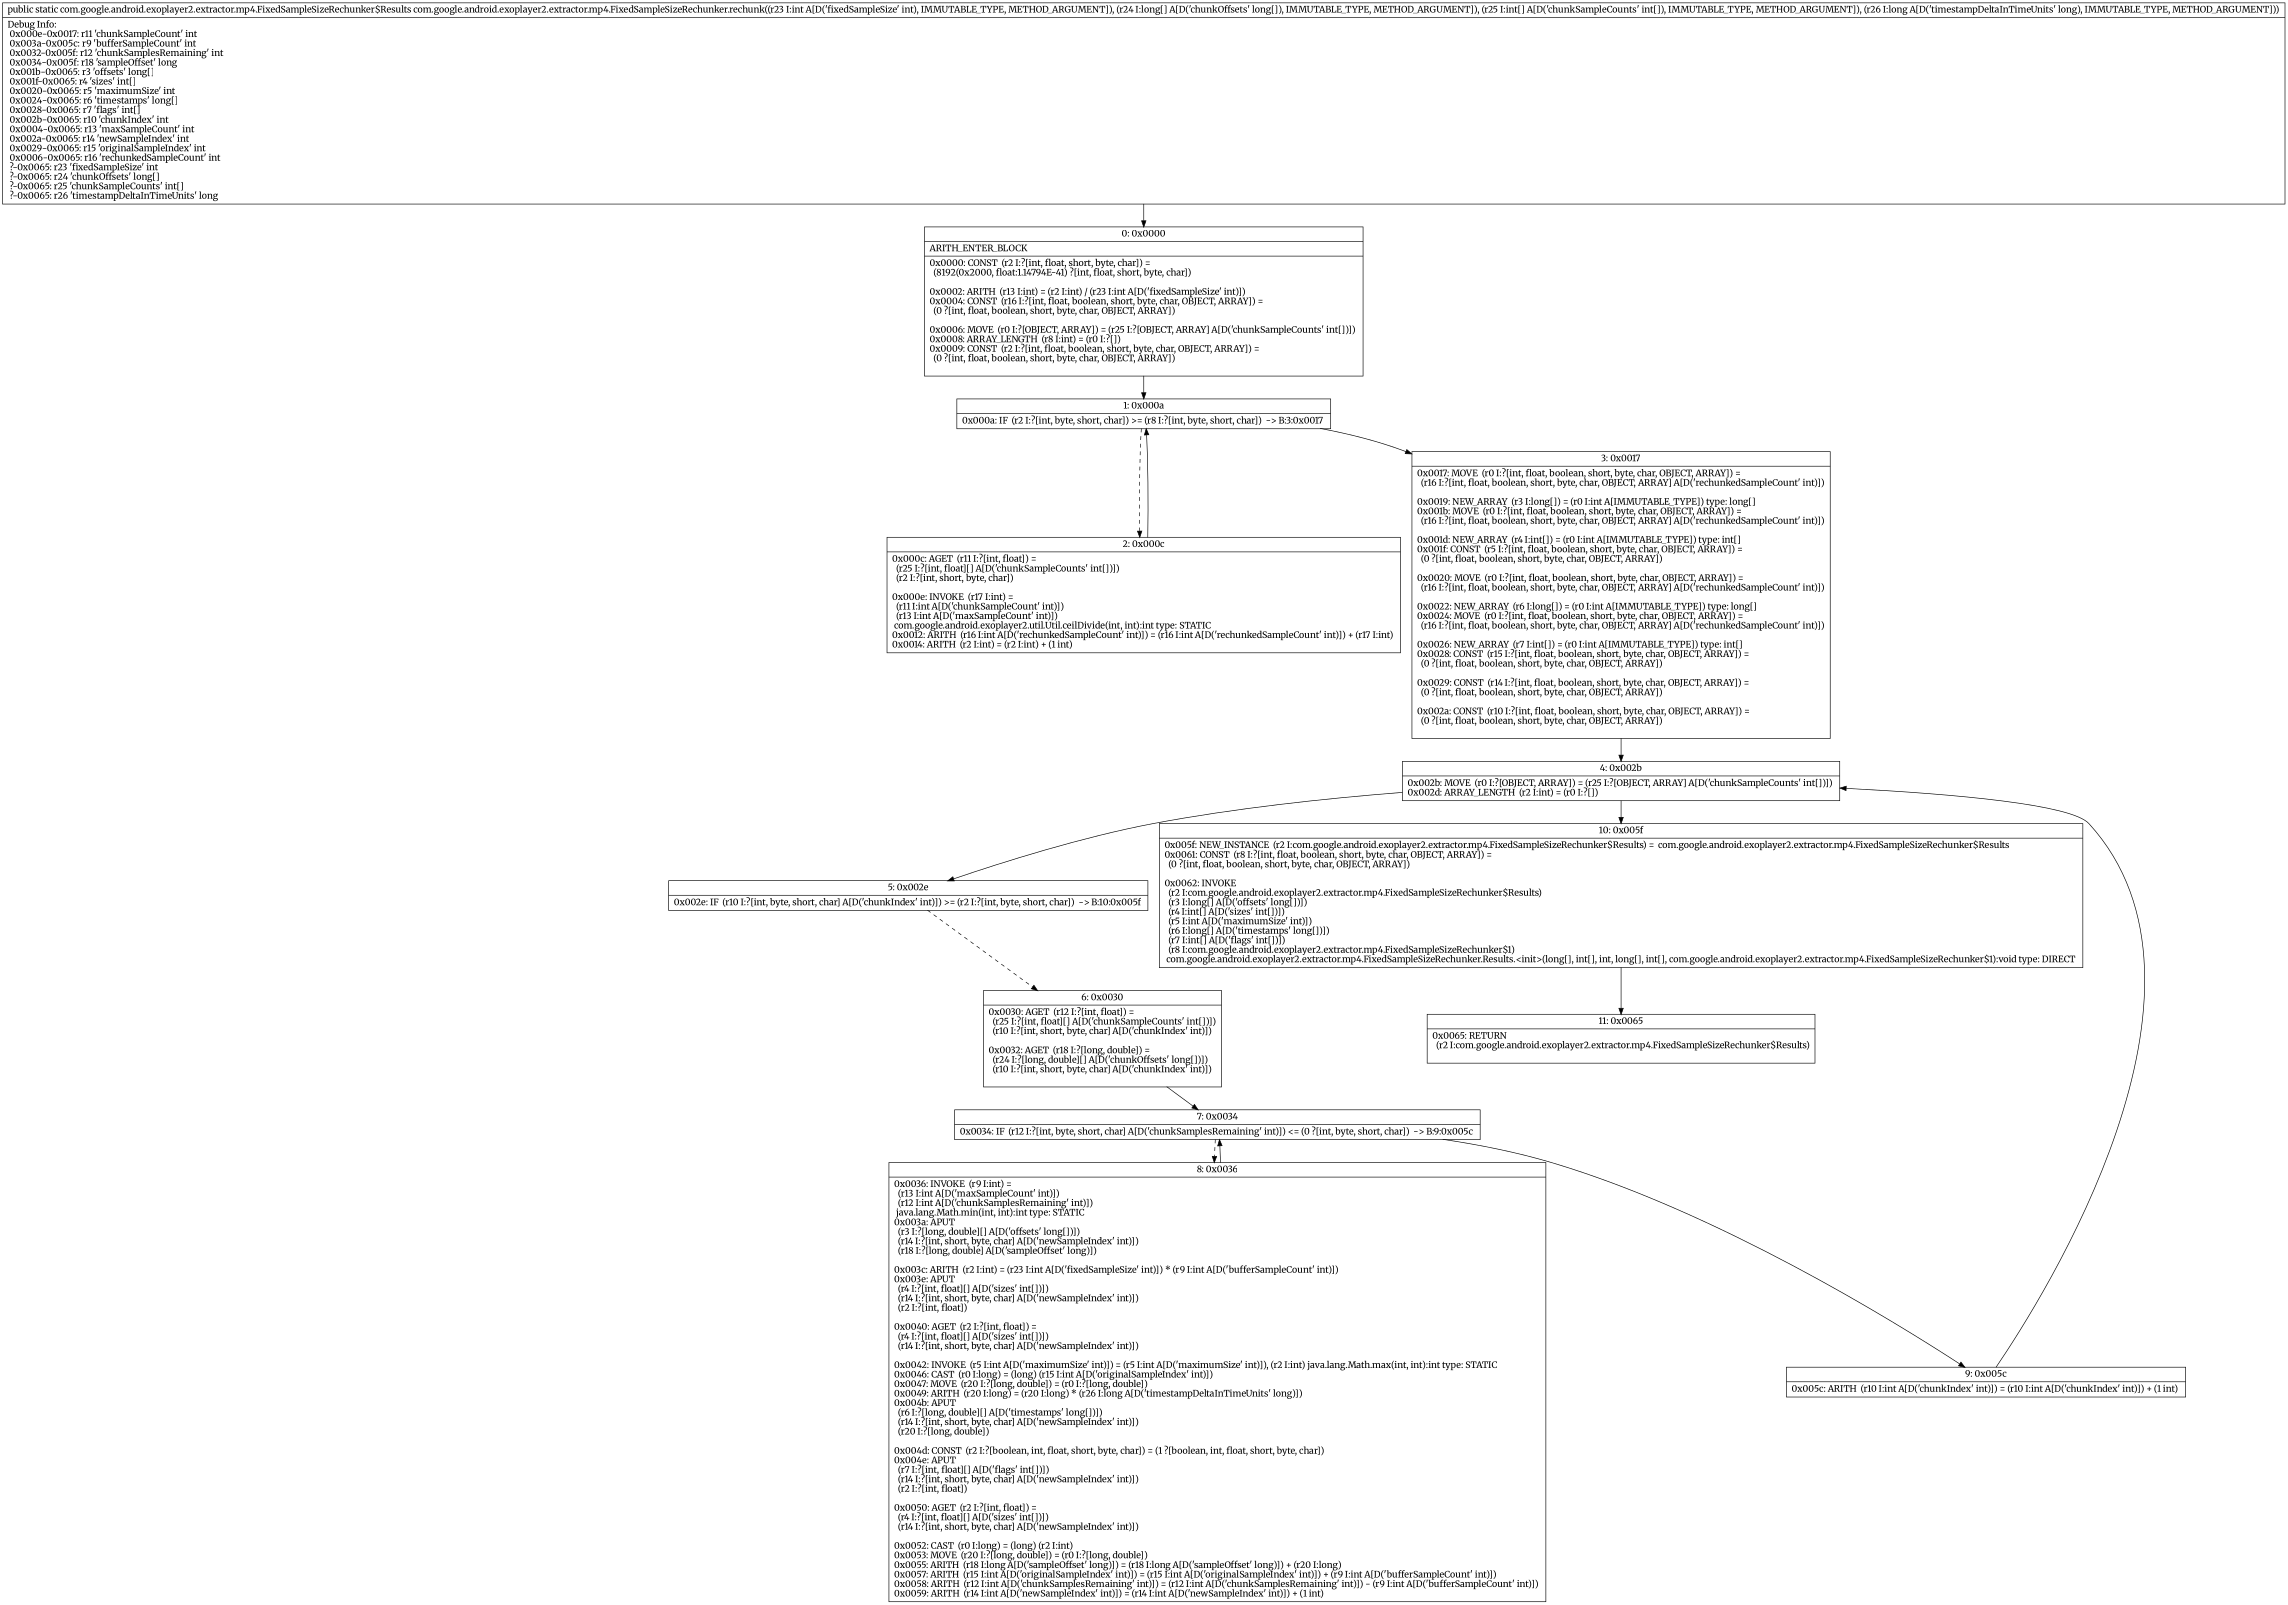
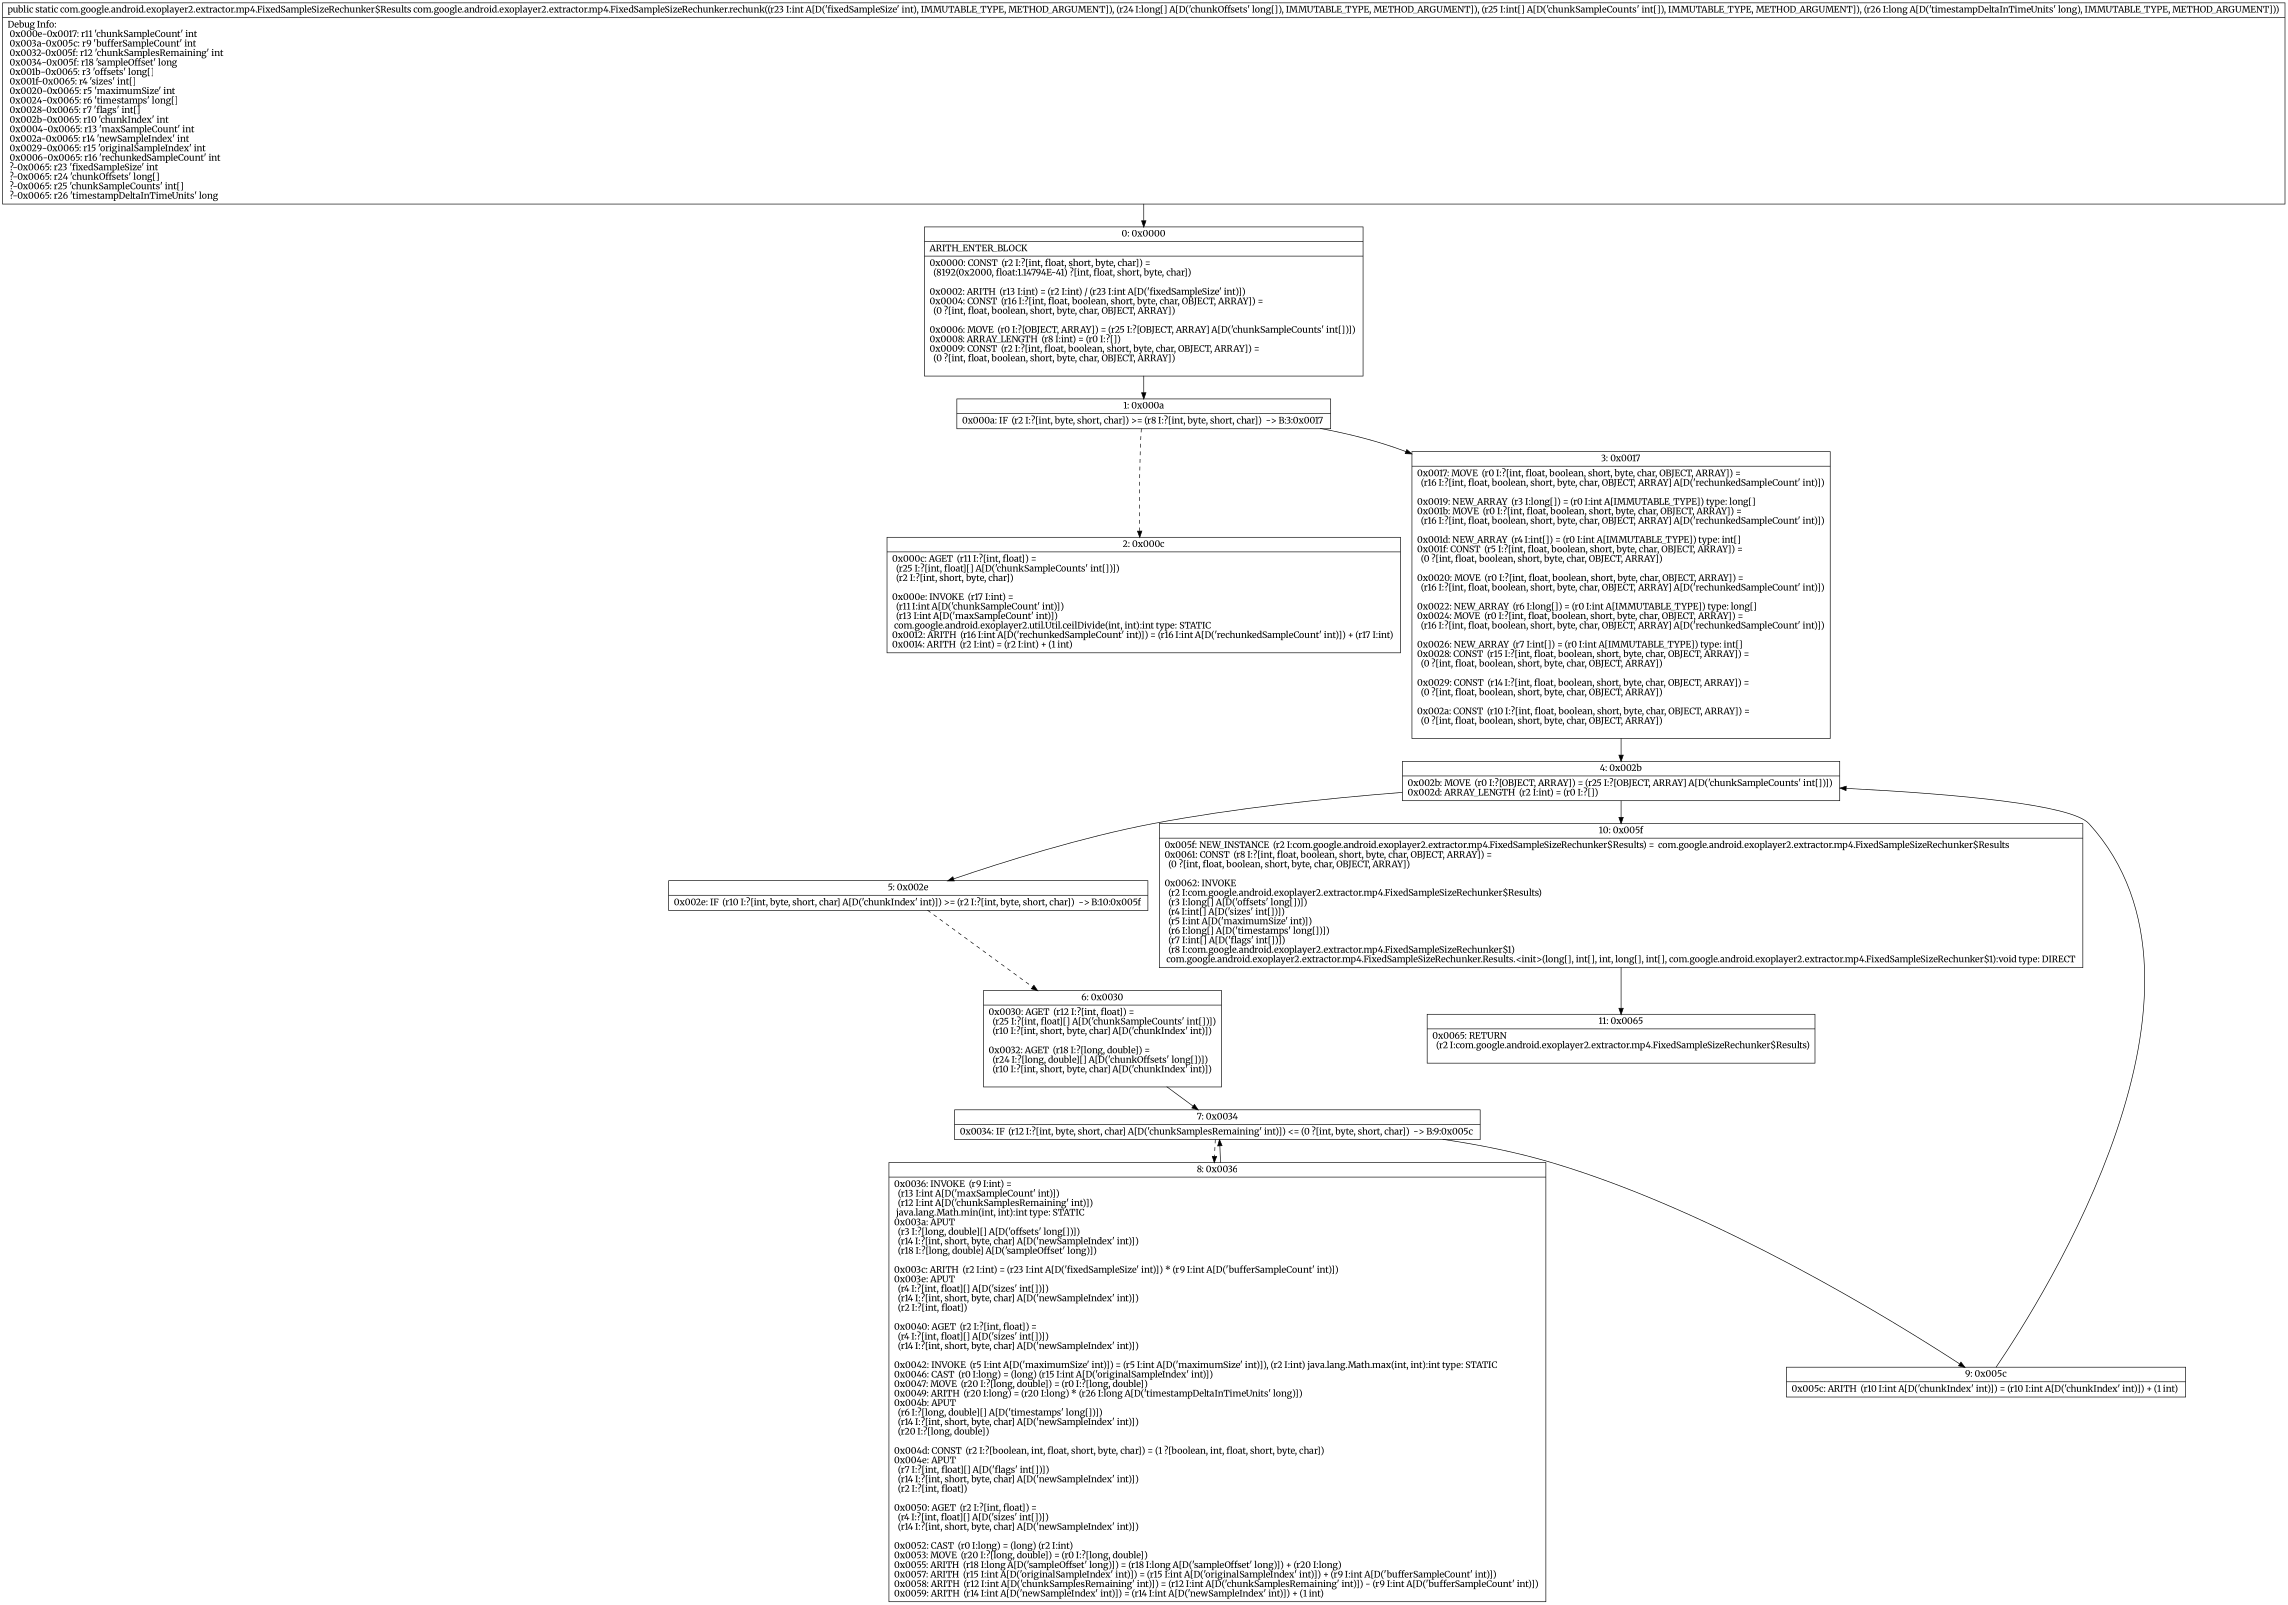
(1148, 486) -> none
